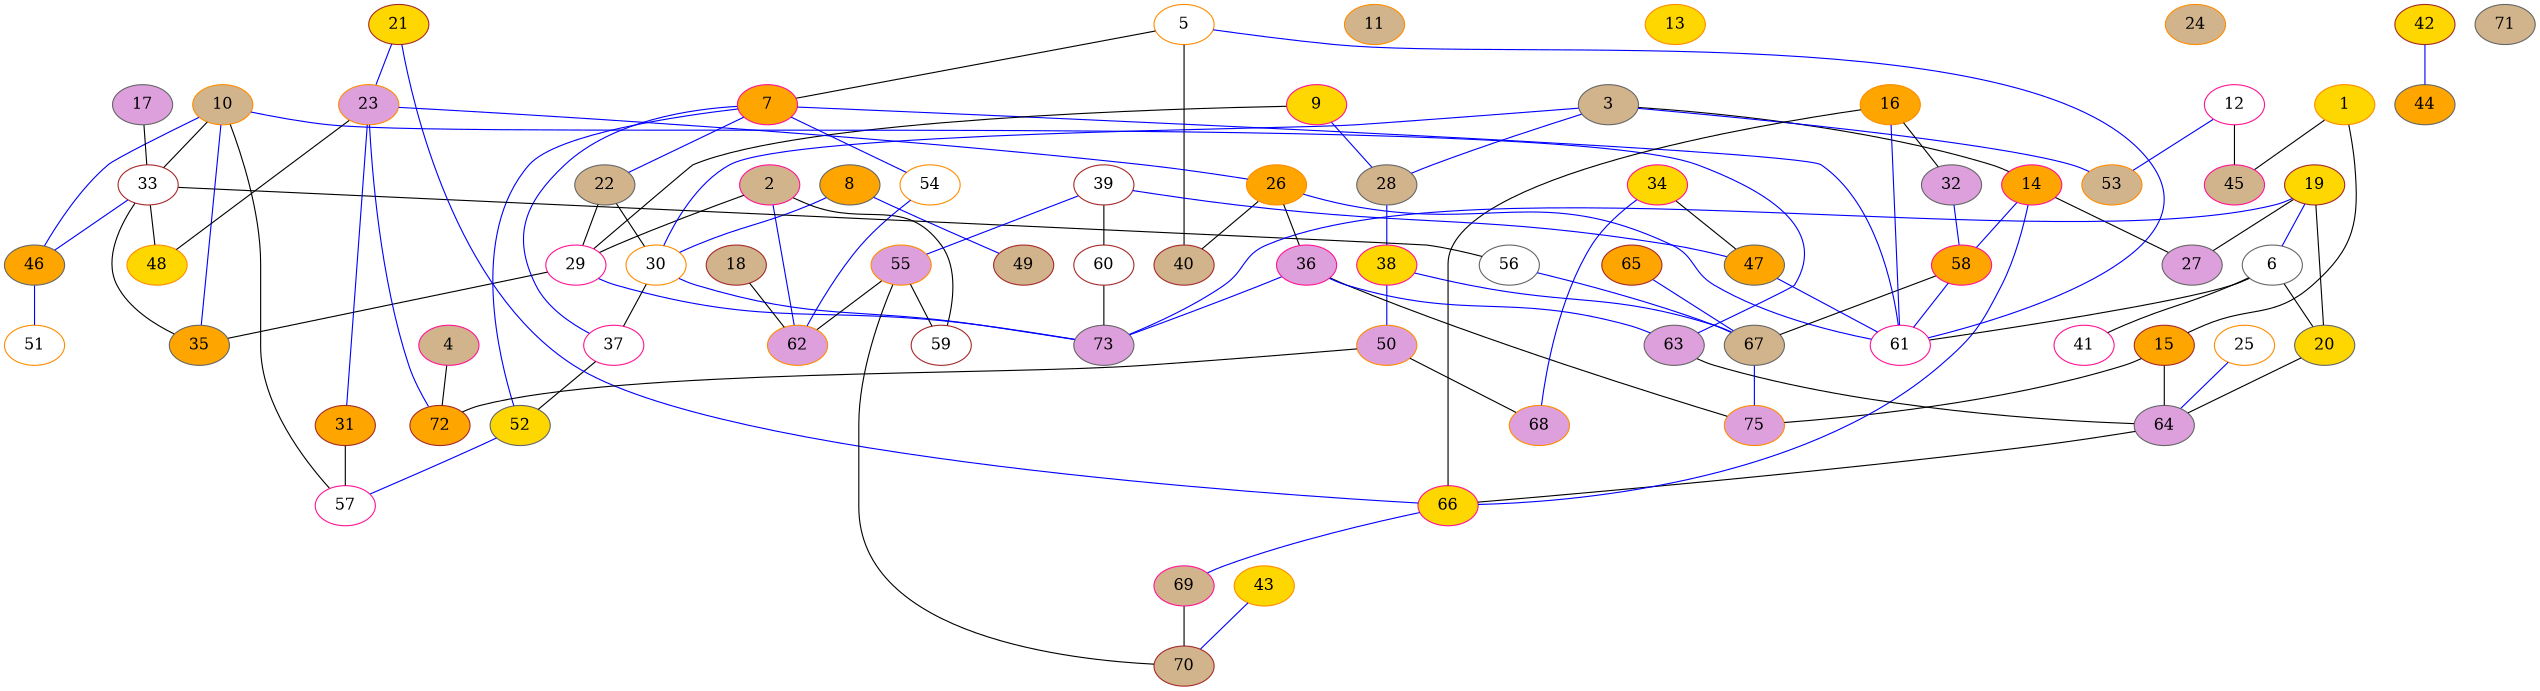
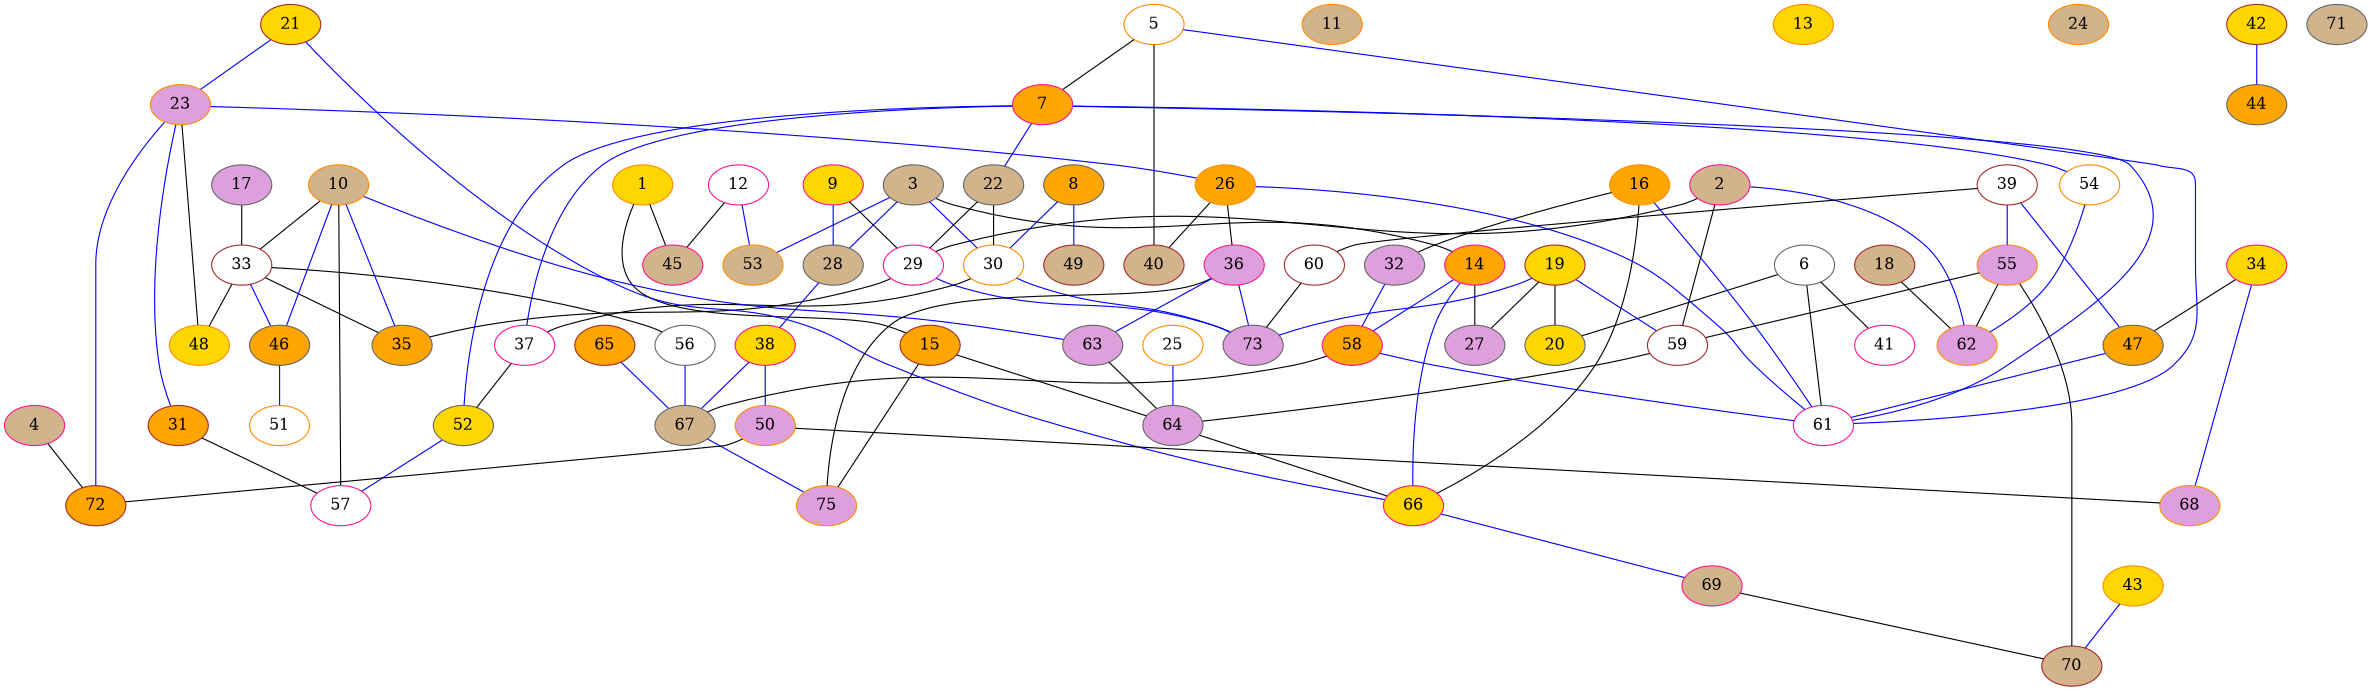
(2293, 225) -> (1614, 304)
(2245, 385) -> (1427, 392)
